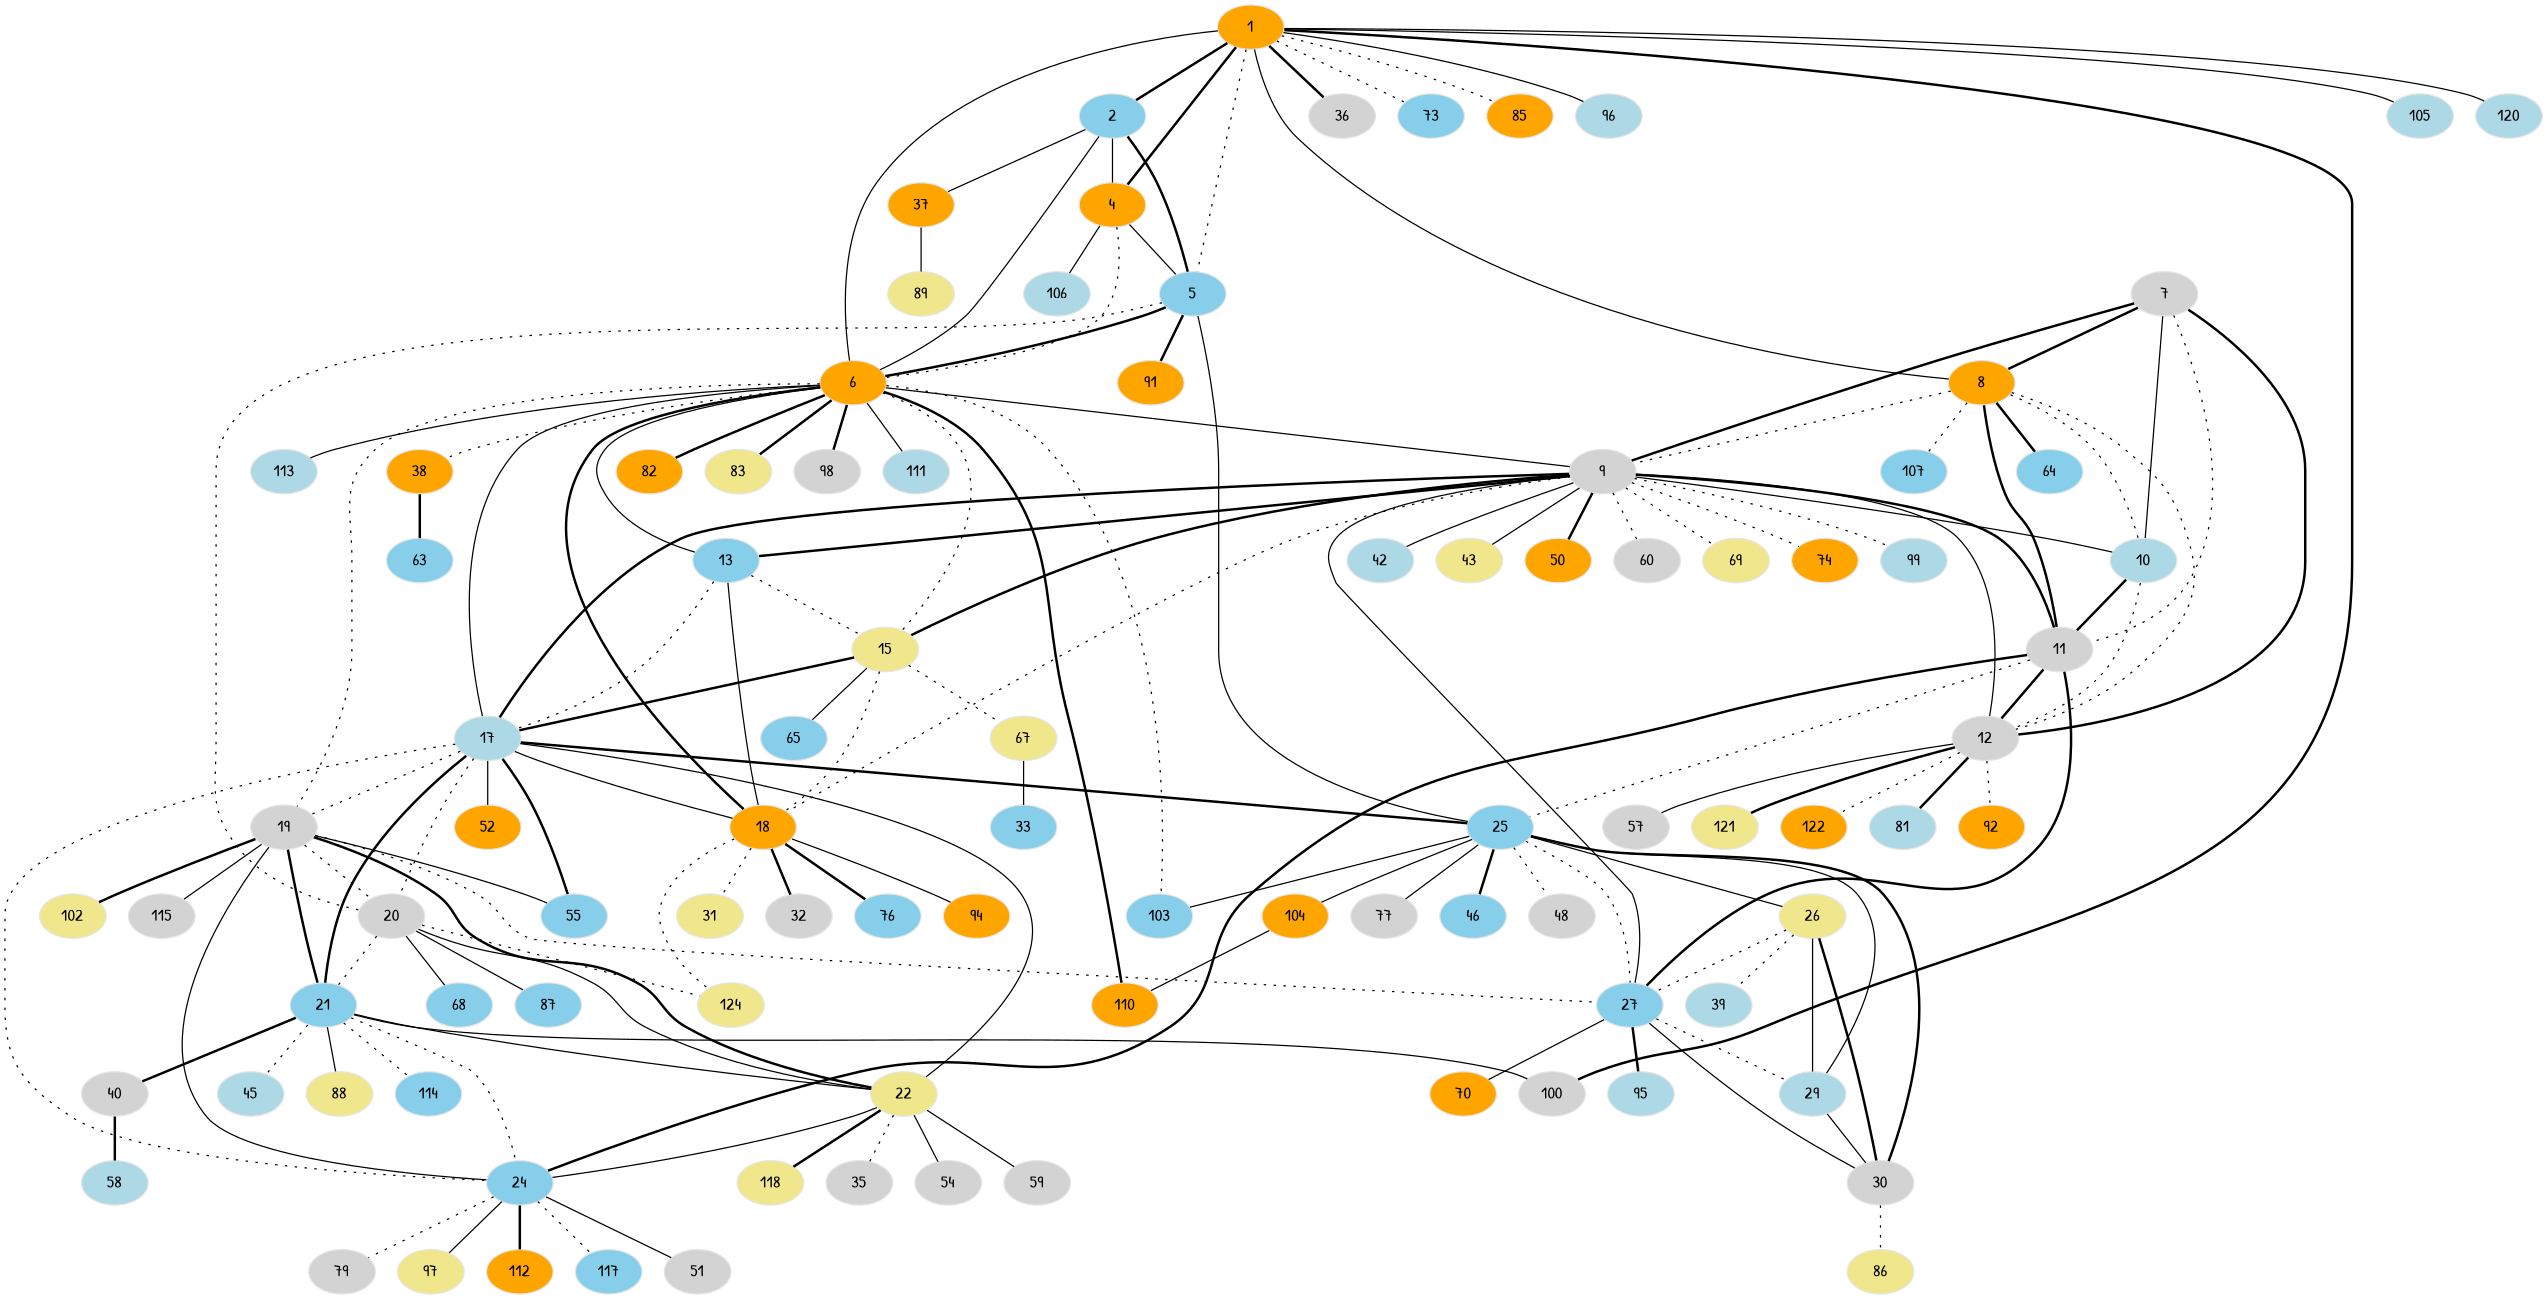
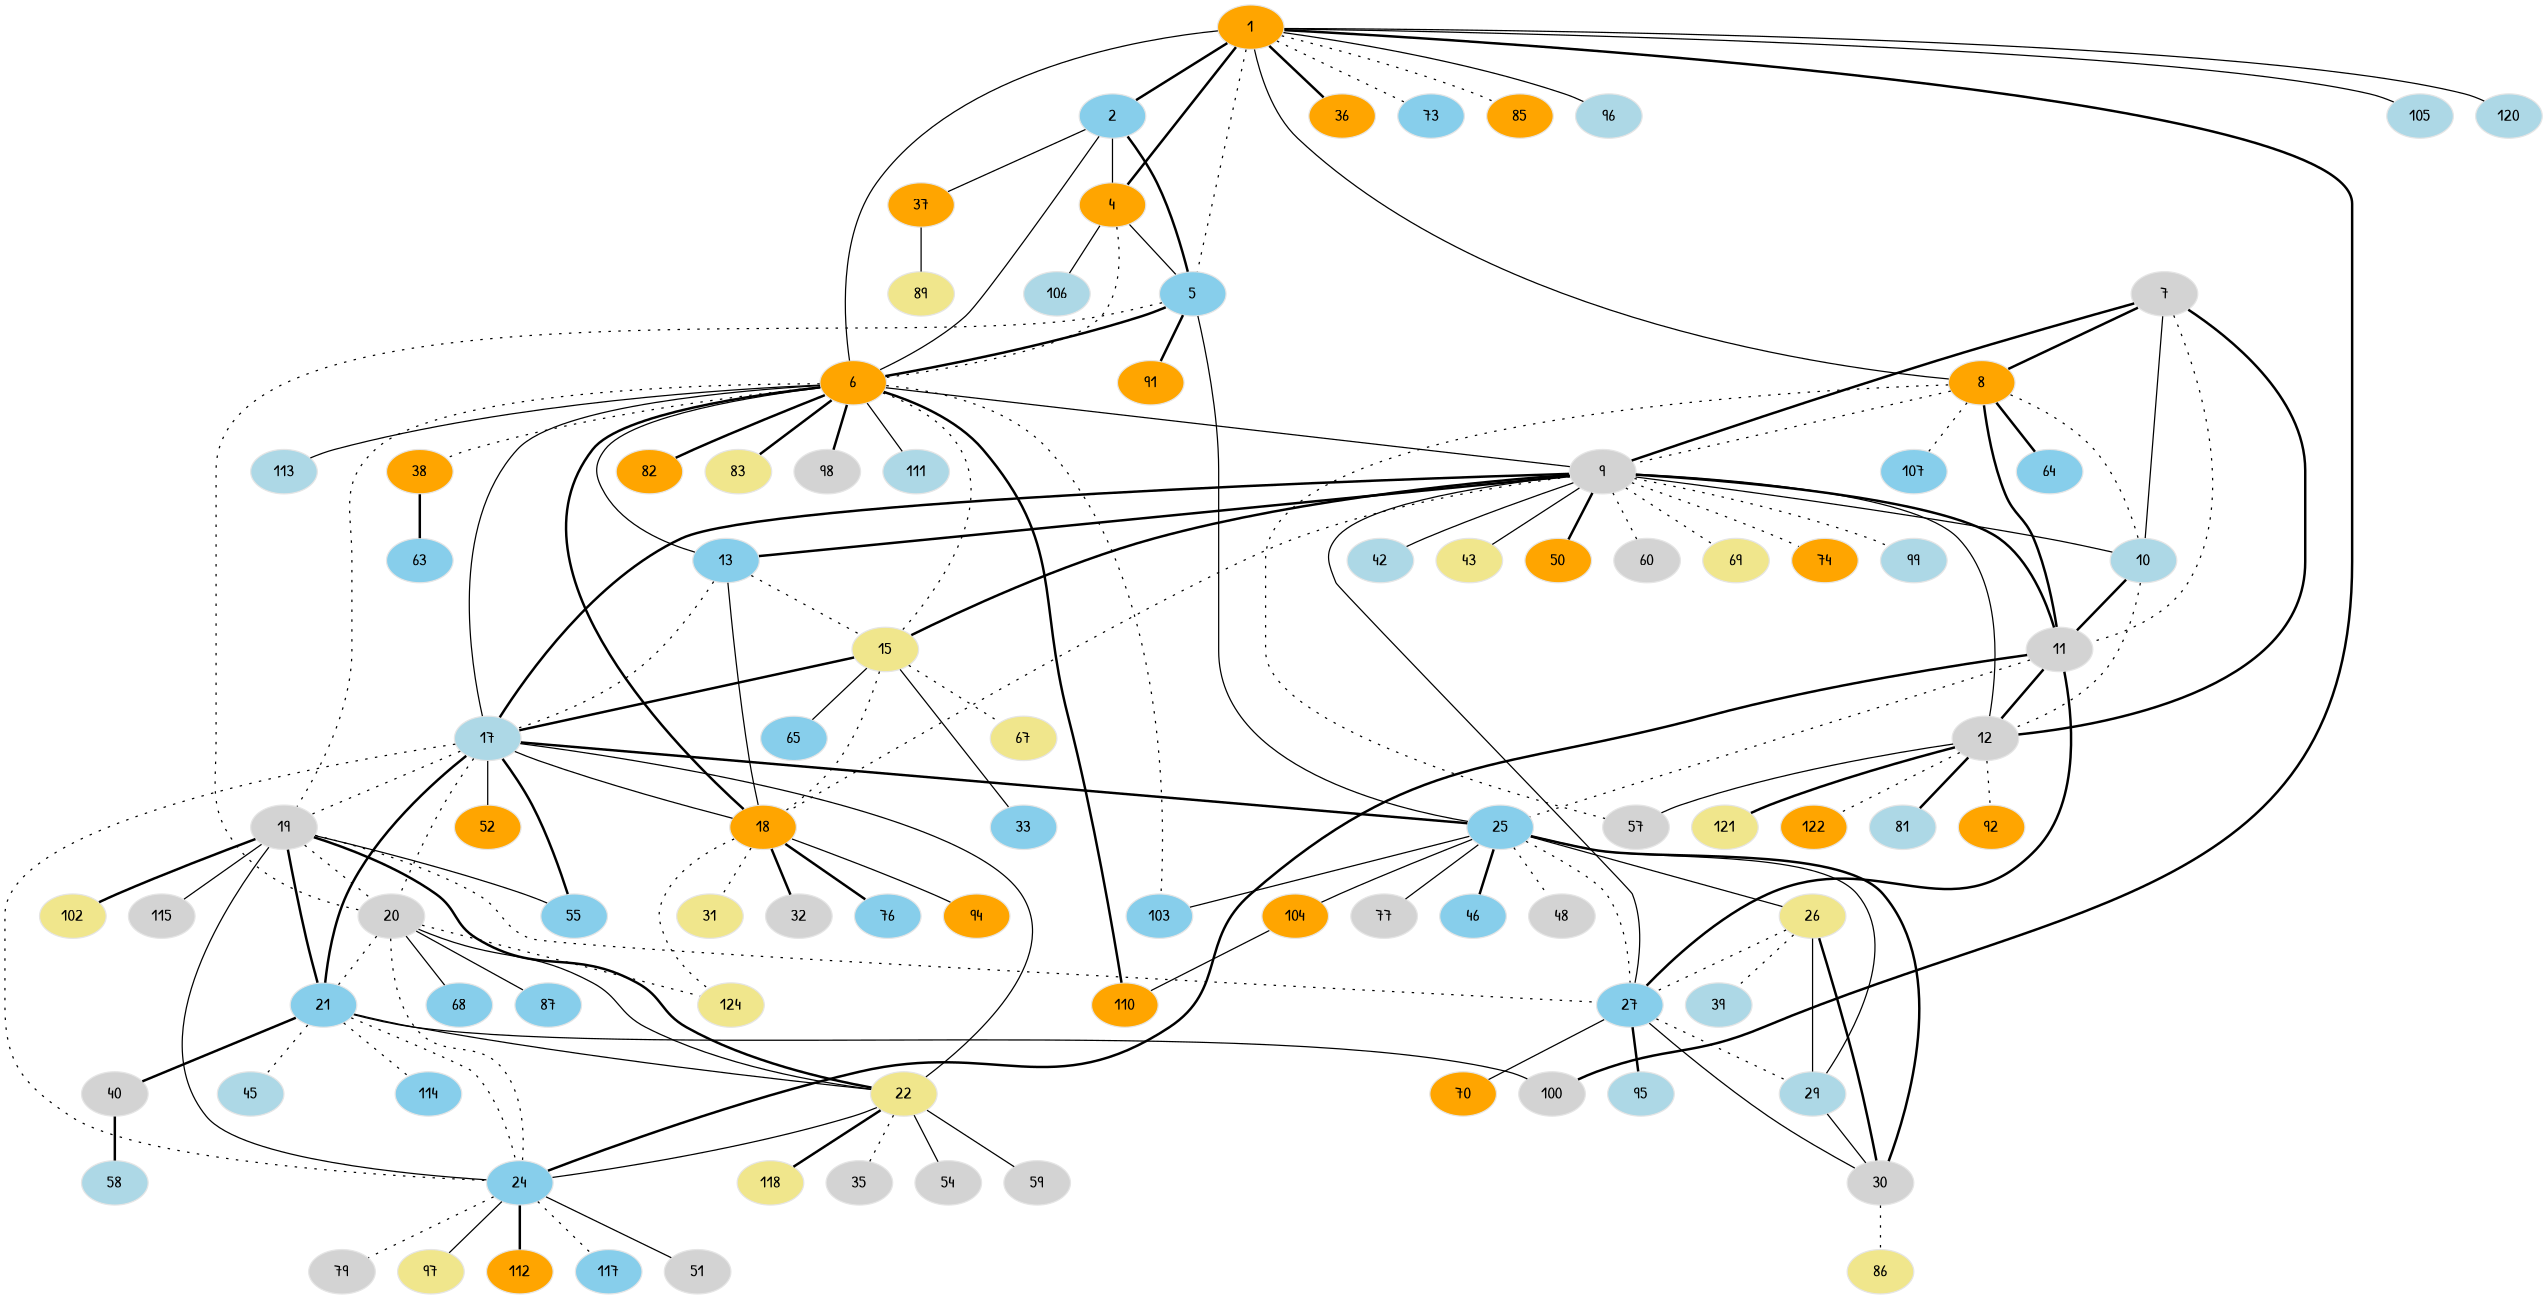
(1342, 116) -> (1342, 116)
(2191, 549) -> (1350, 474)
(1024, 777) -> (954, 738)
none -> (460, 1049)
(340, 1094) -> none
